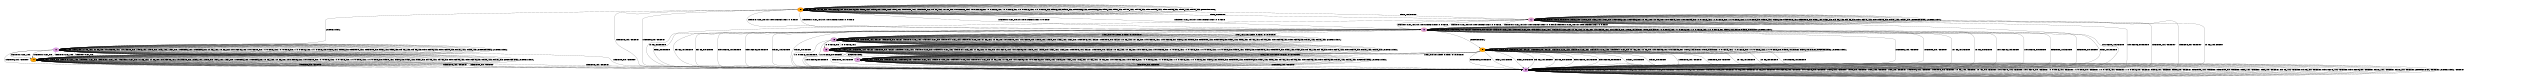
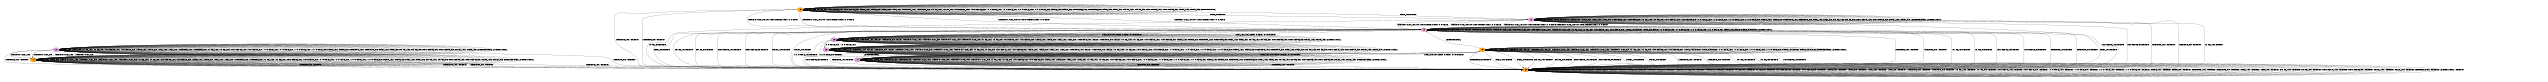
(418, 15) -> none
(1455, 35) -> (1452, 44)
(843, 54) -> (850, 51)
(1526, 70) -> (1526, 70)
